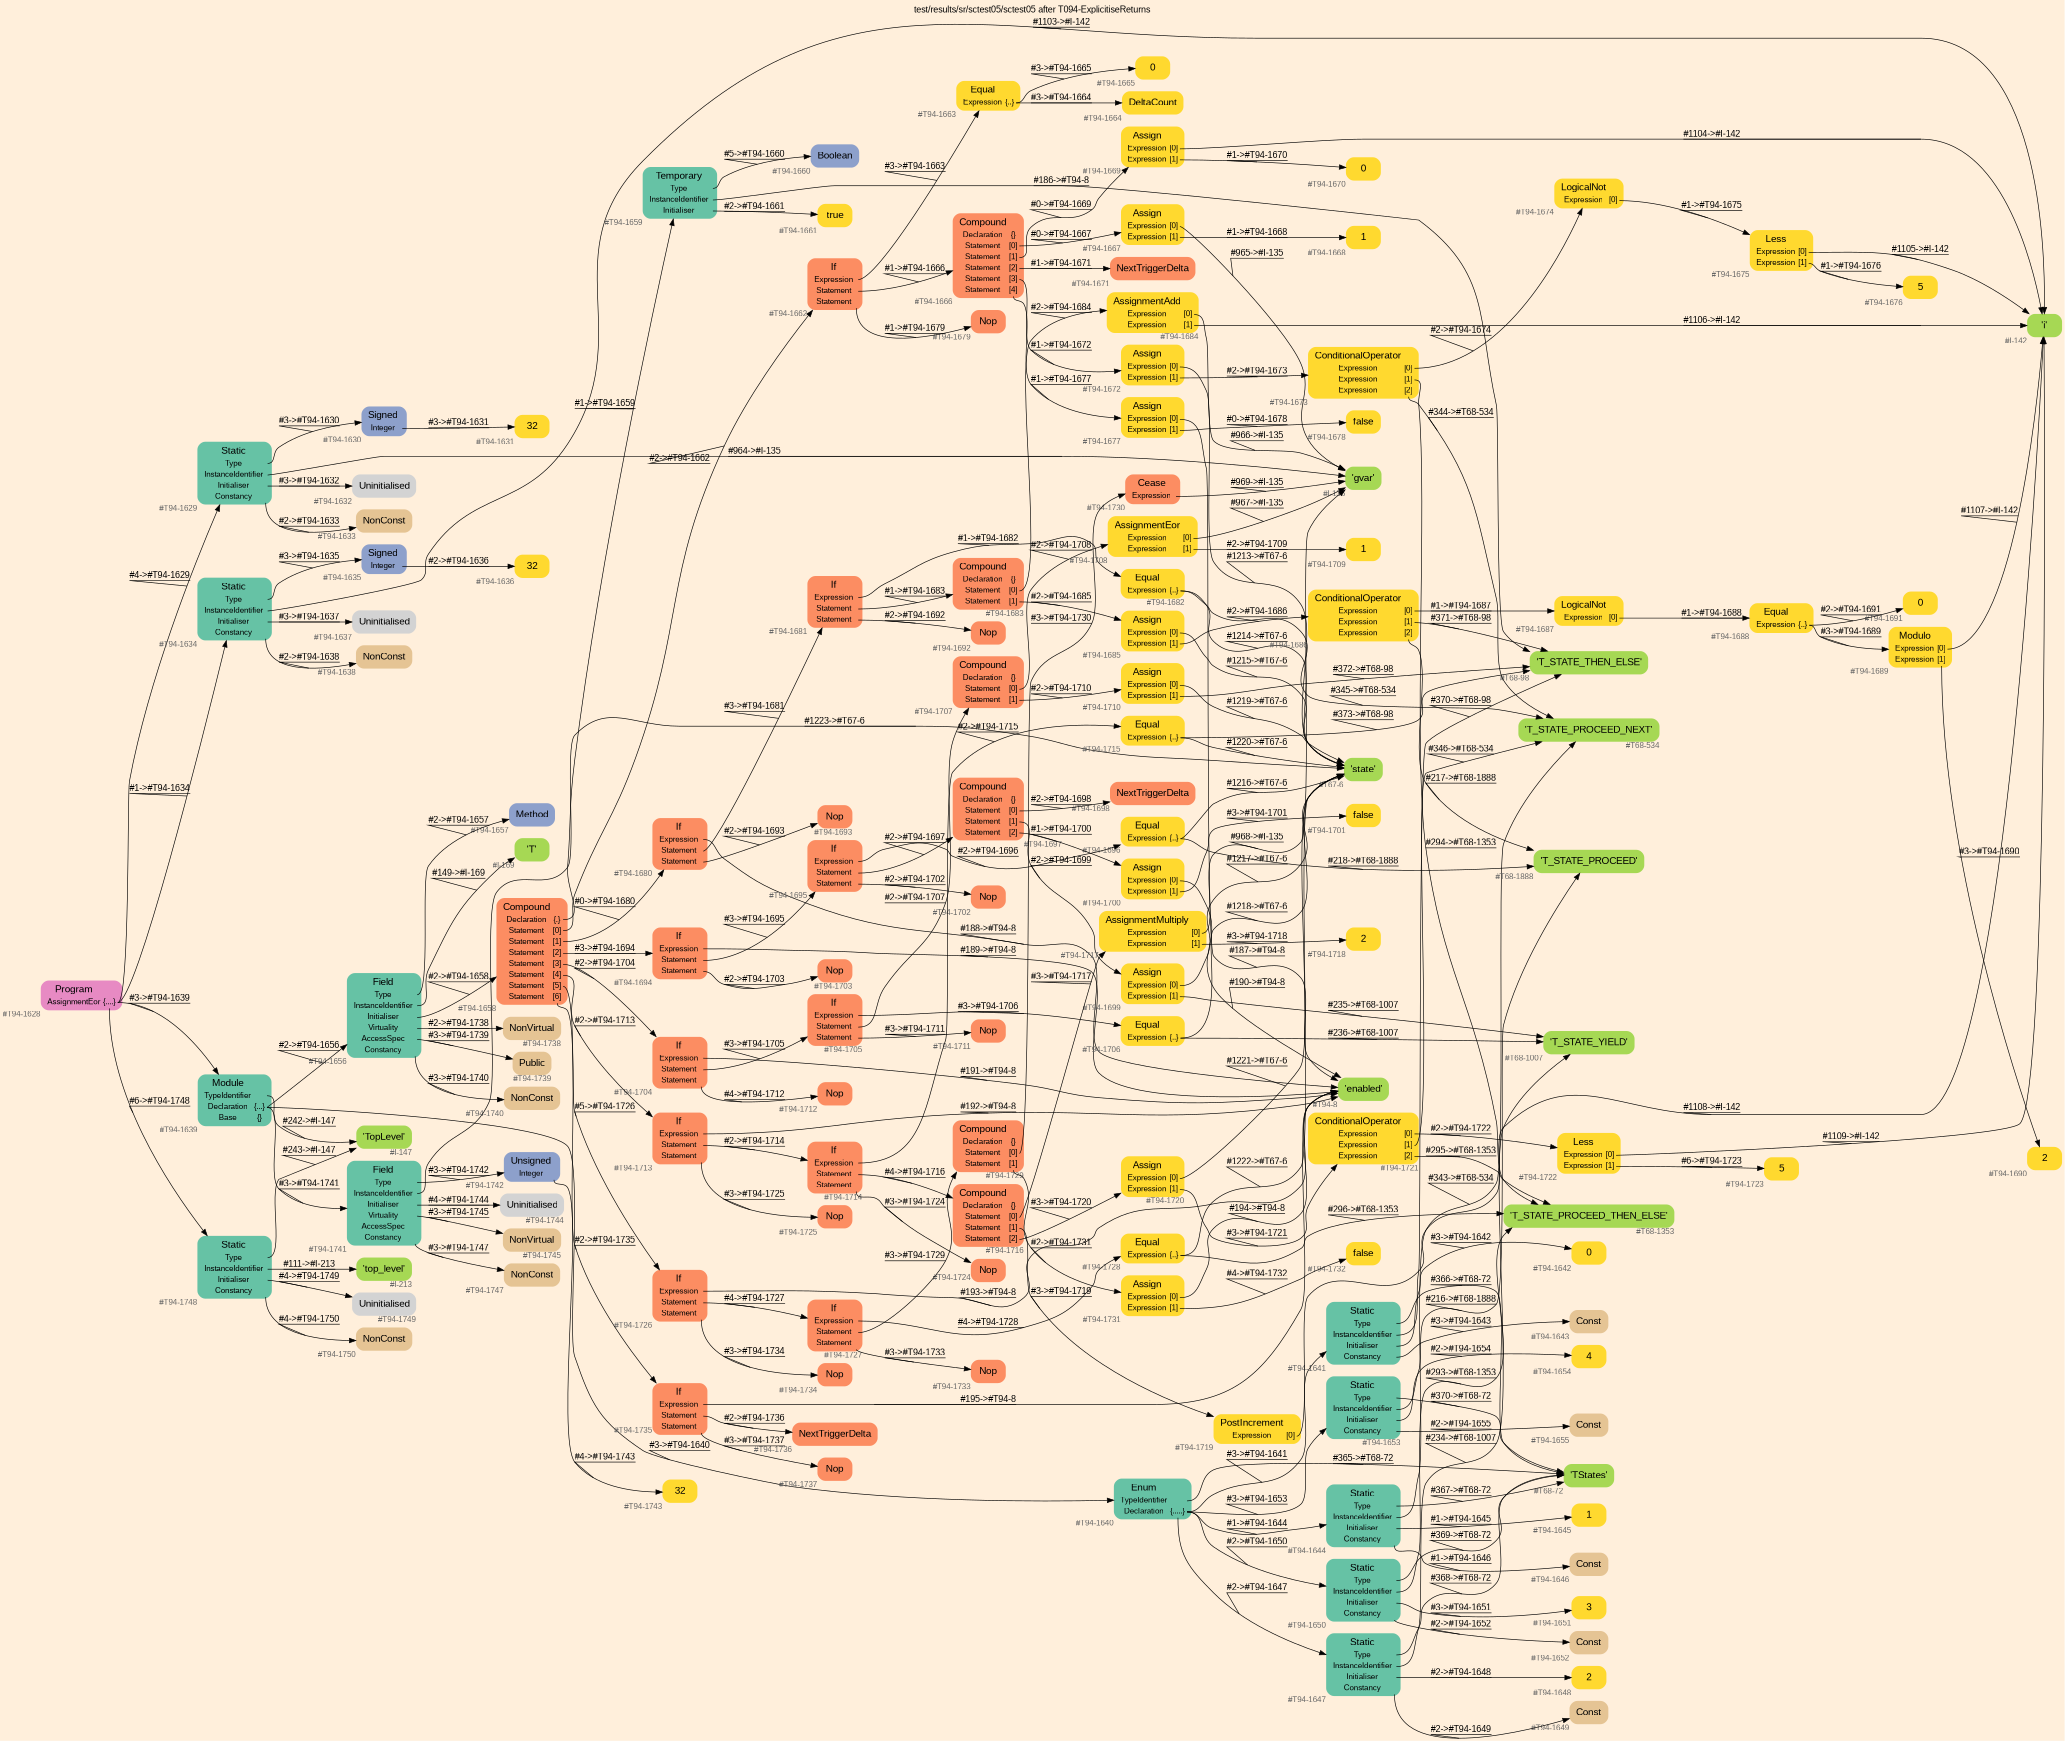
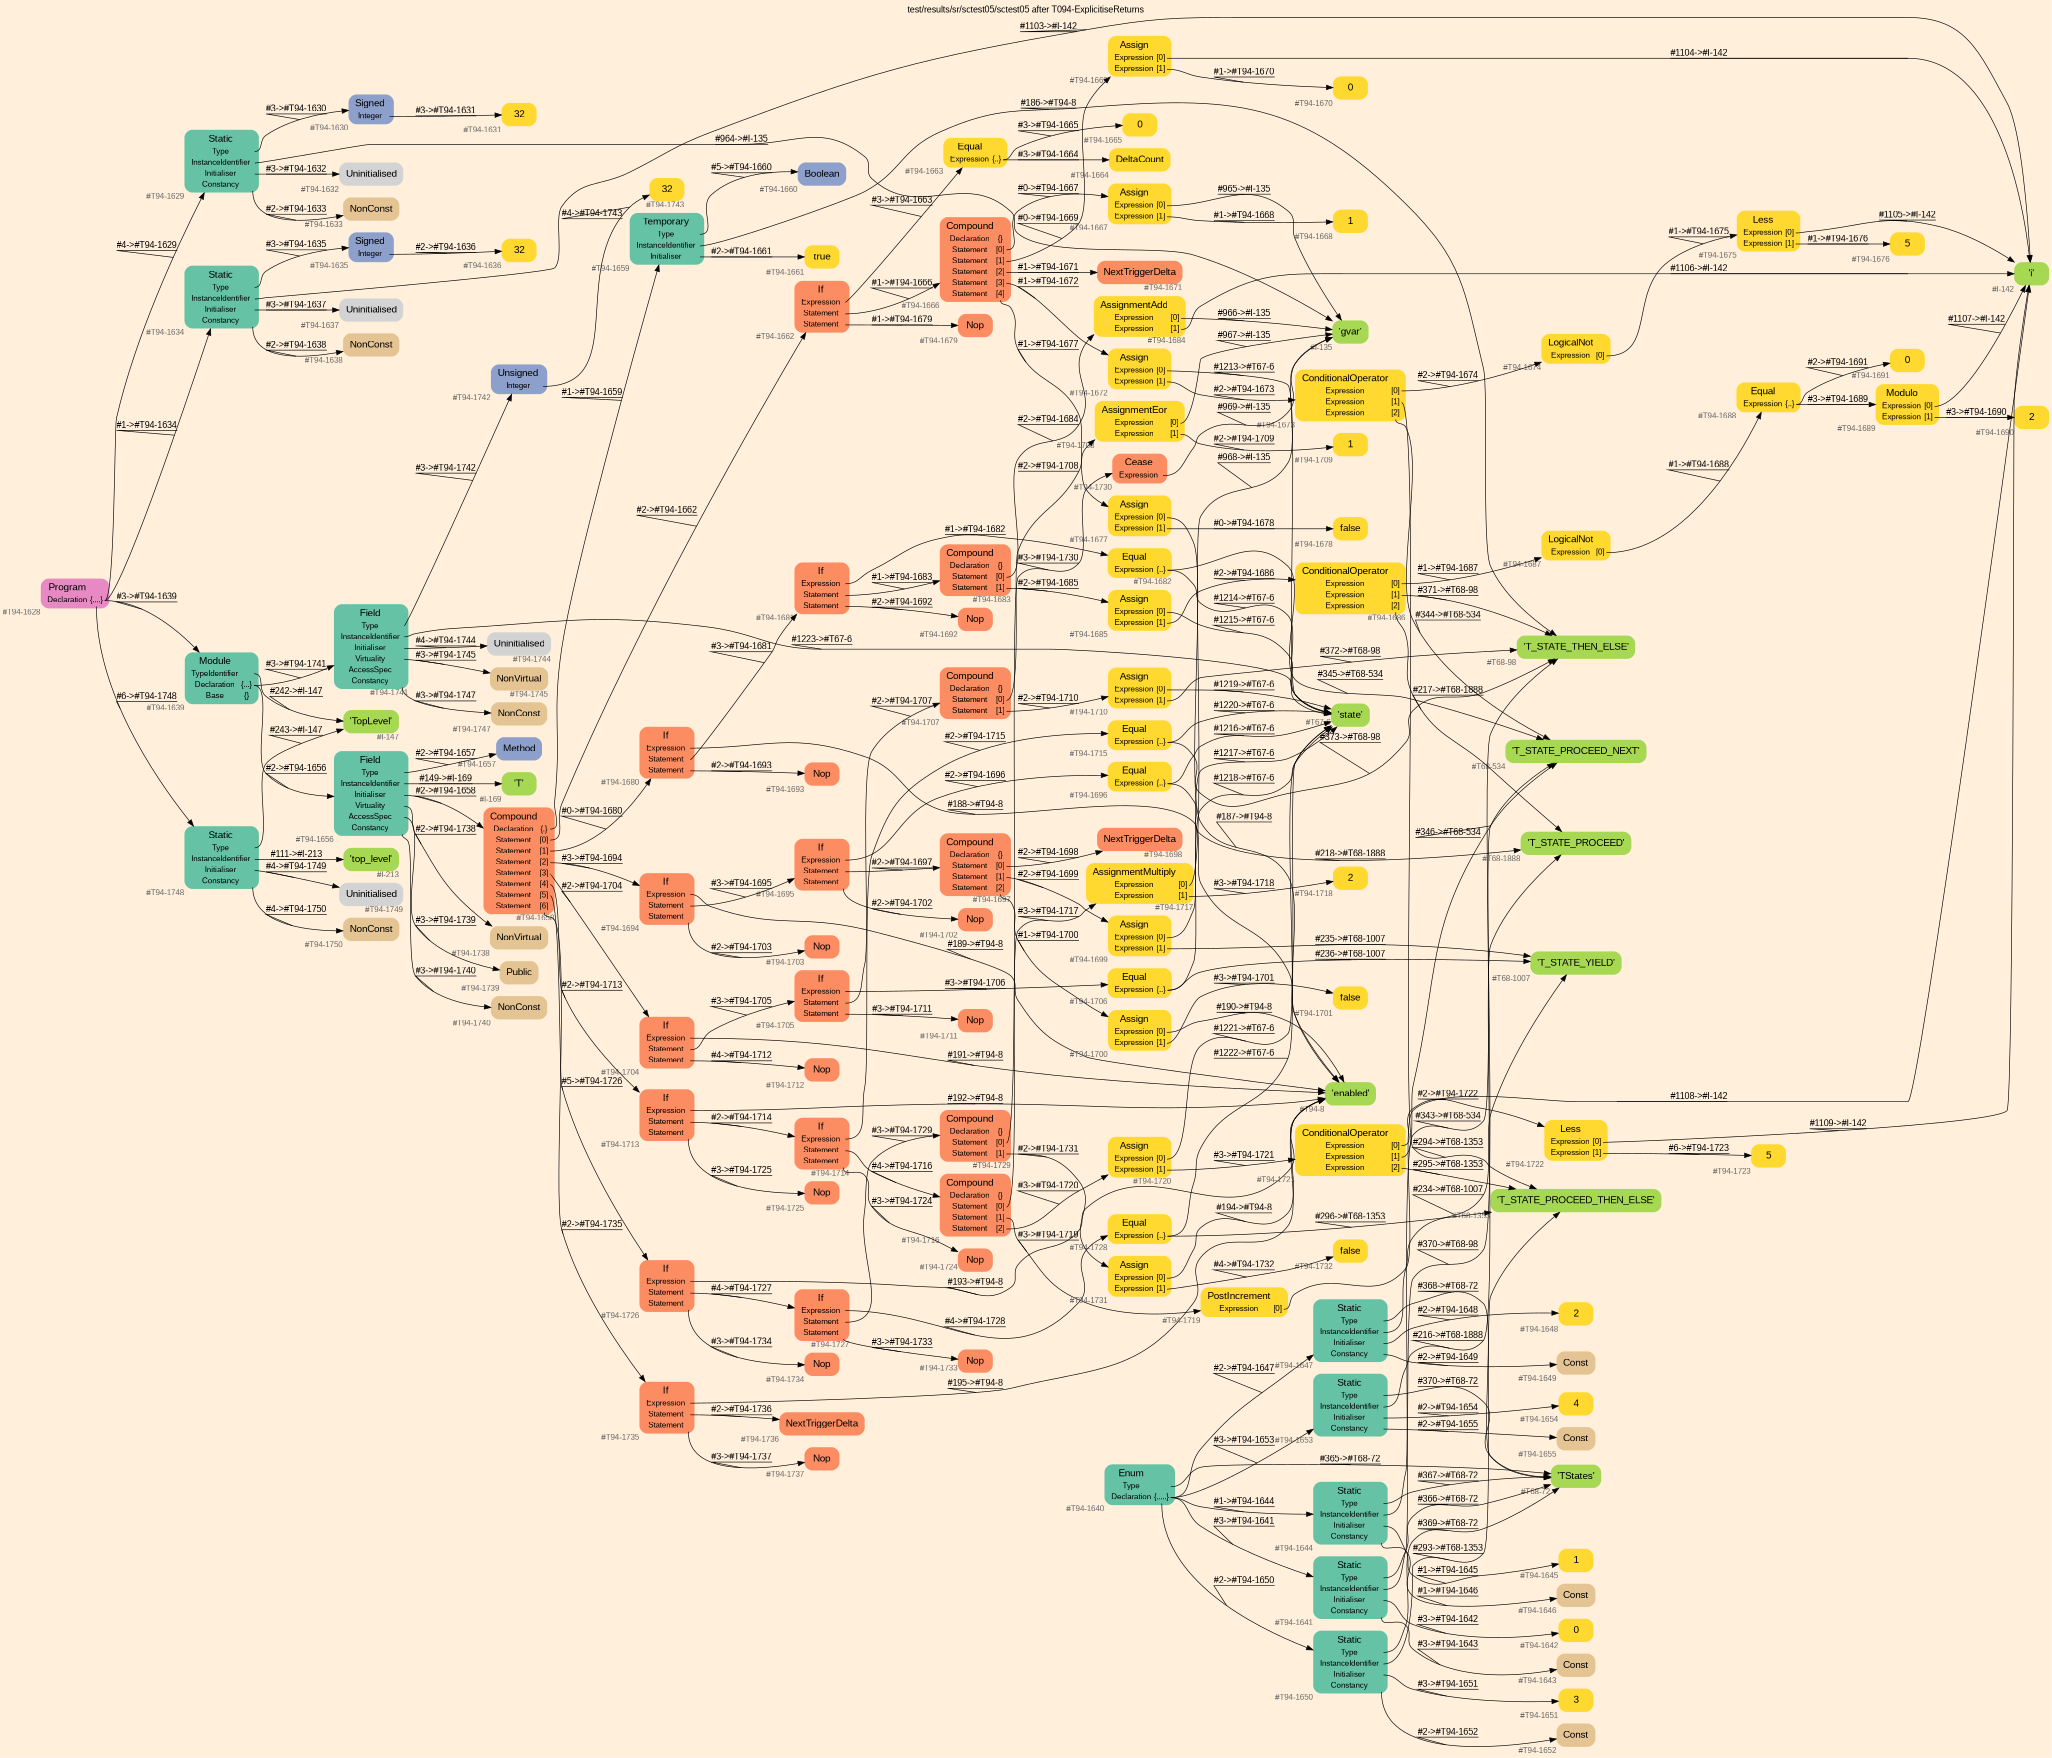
(74, 1002) -> (67, 600)
(588, 1390) -> none
(1144, 1500) -> (1131, 1486)
